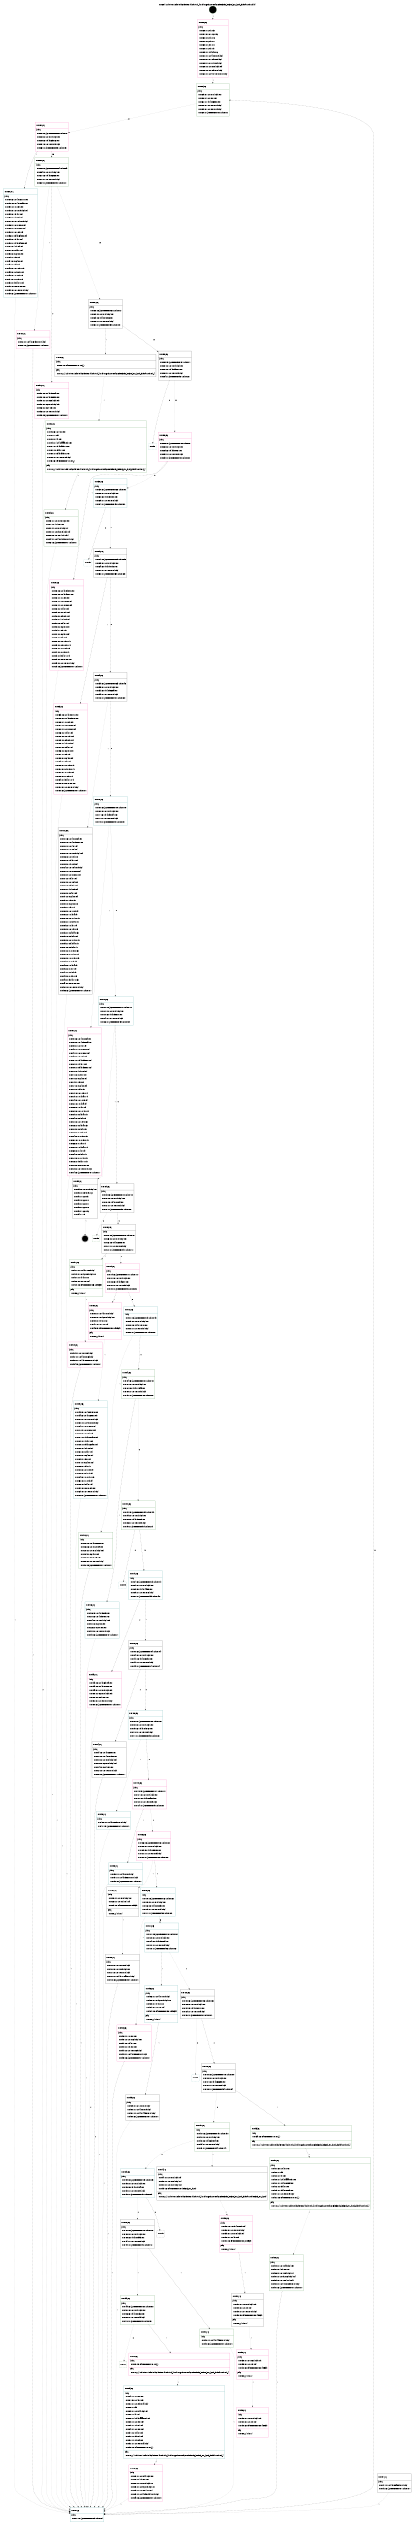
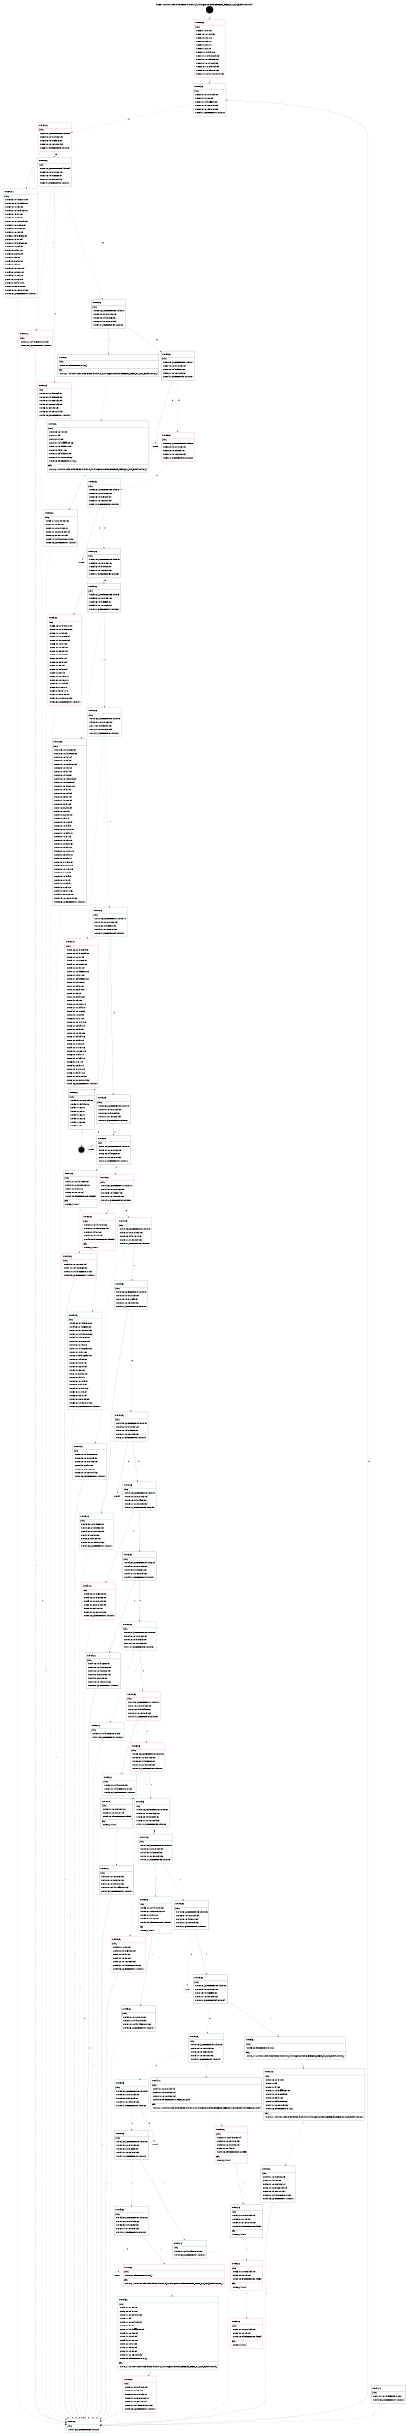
(67, 625) -> none
